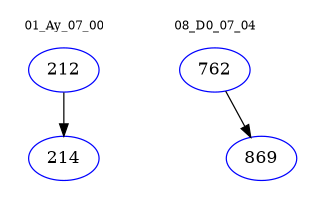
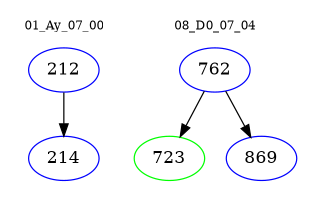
none -> (169, 158)
